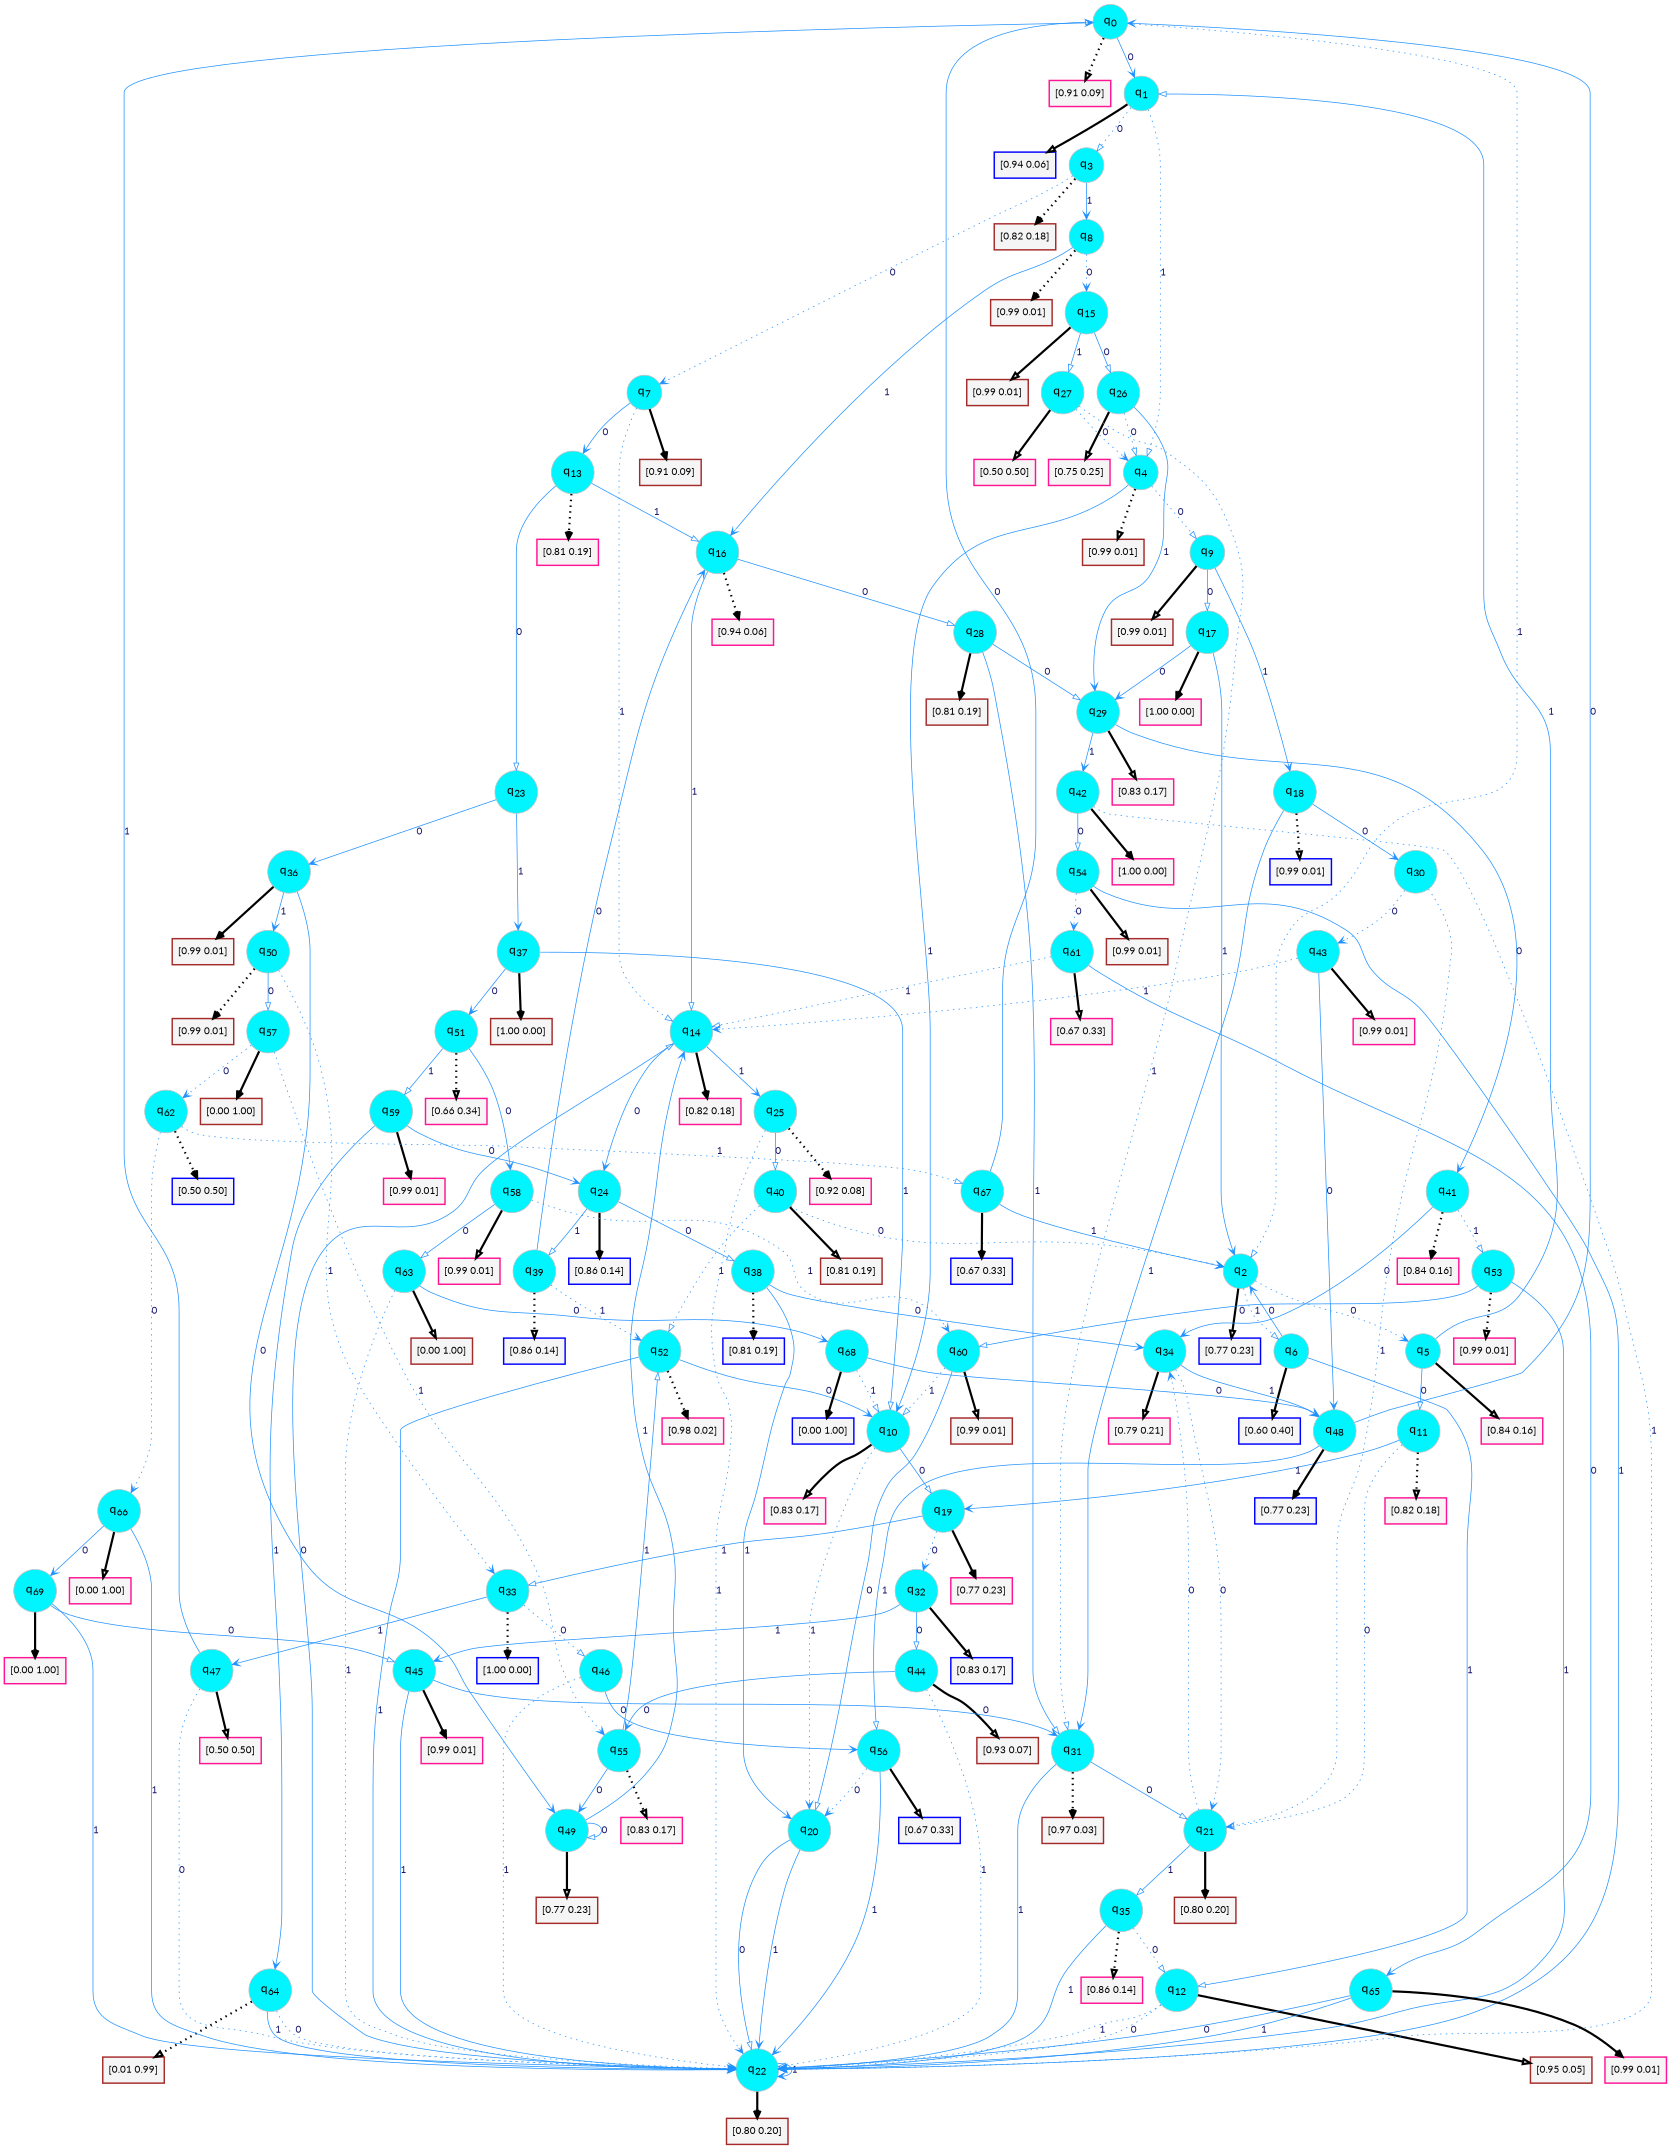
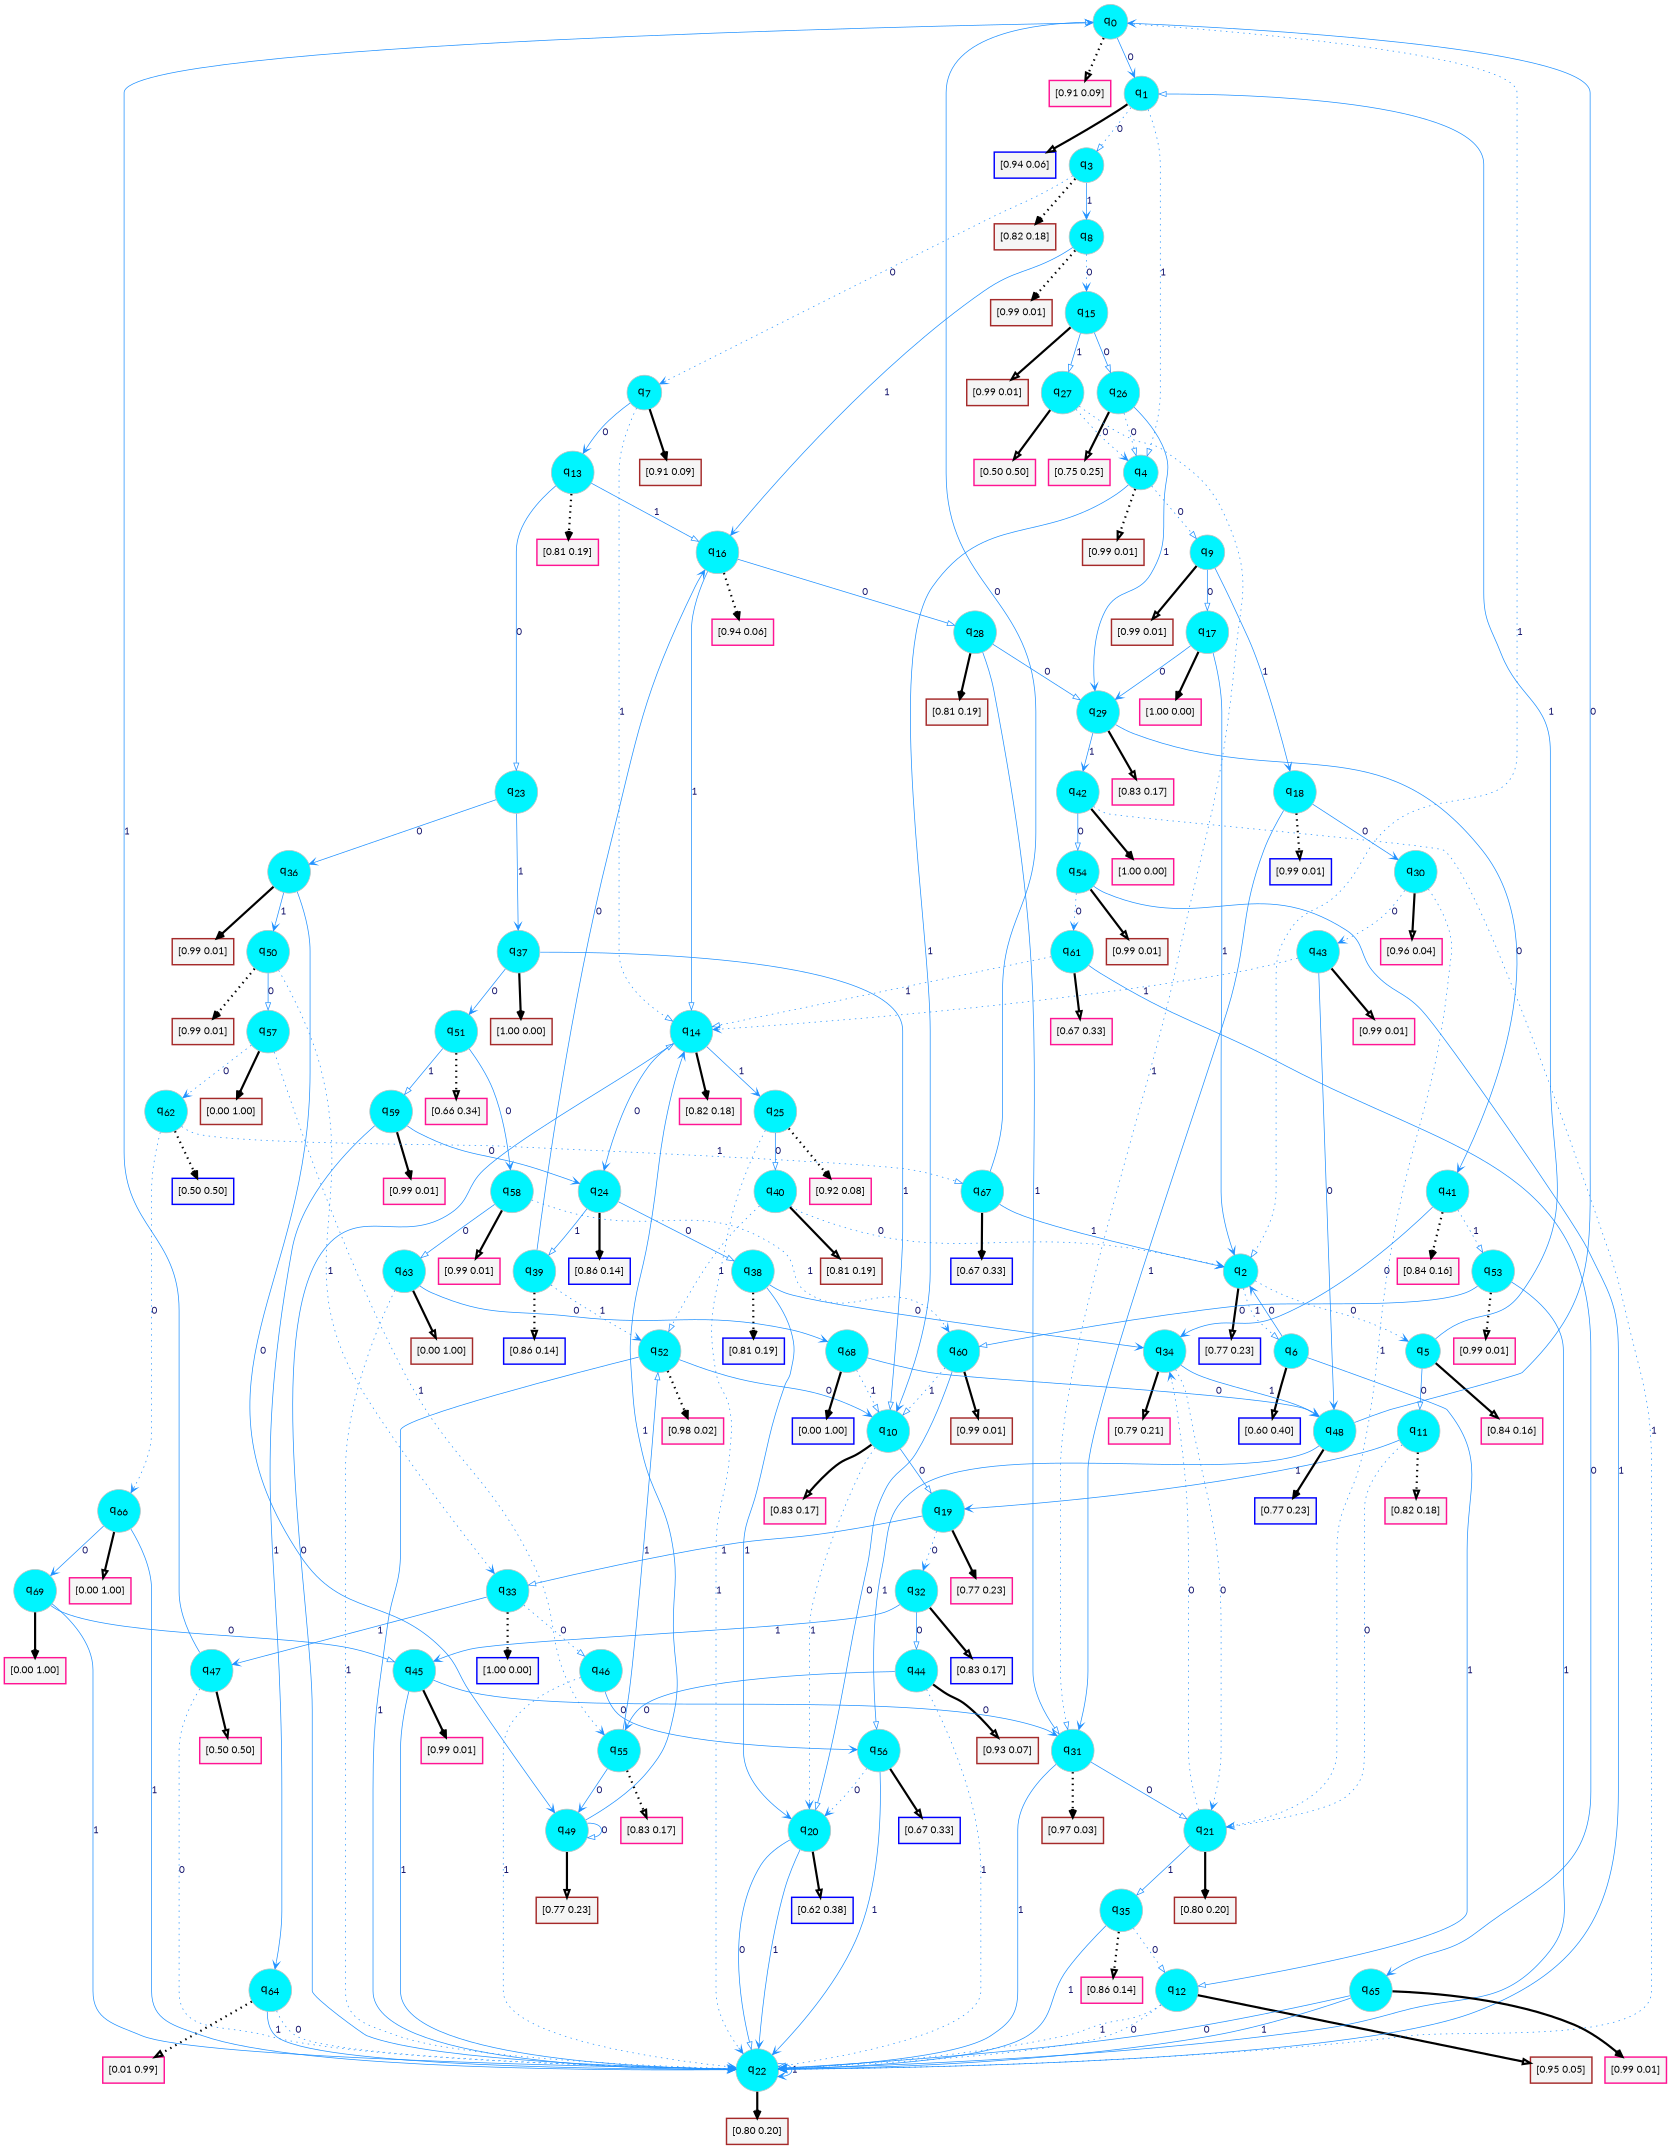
none -> (1411, 952)
none -> (822, 1910)
(134, 2070) -> (134, 2070)
